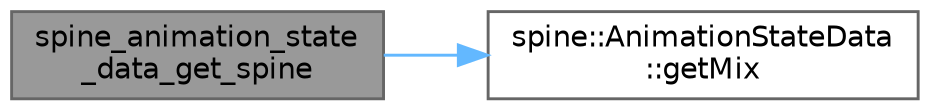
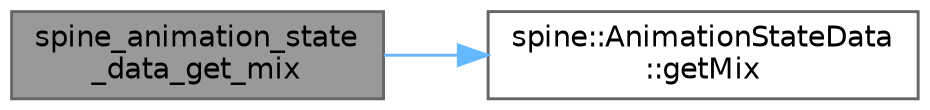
(198, 55) -> (198, 55)
